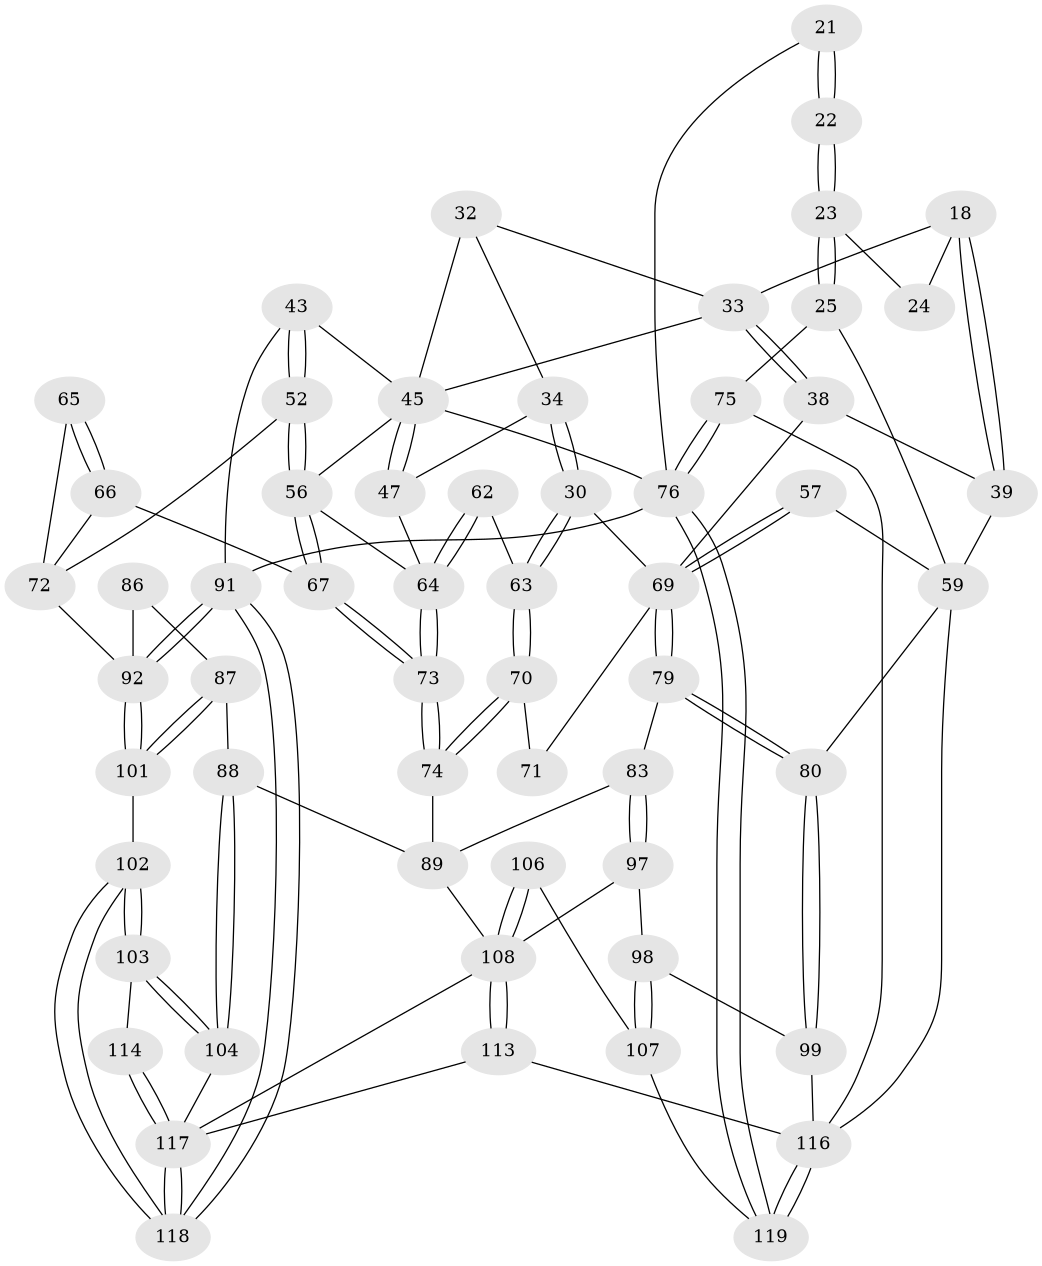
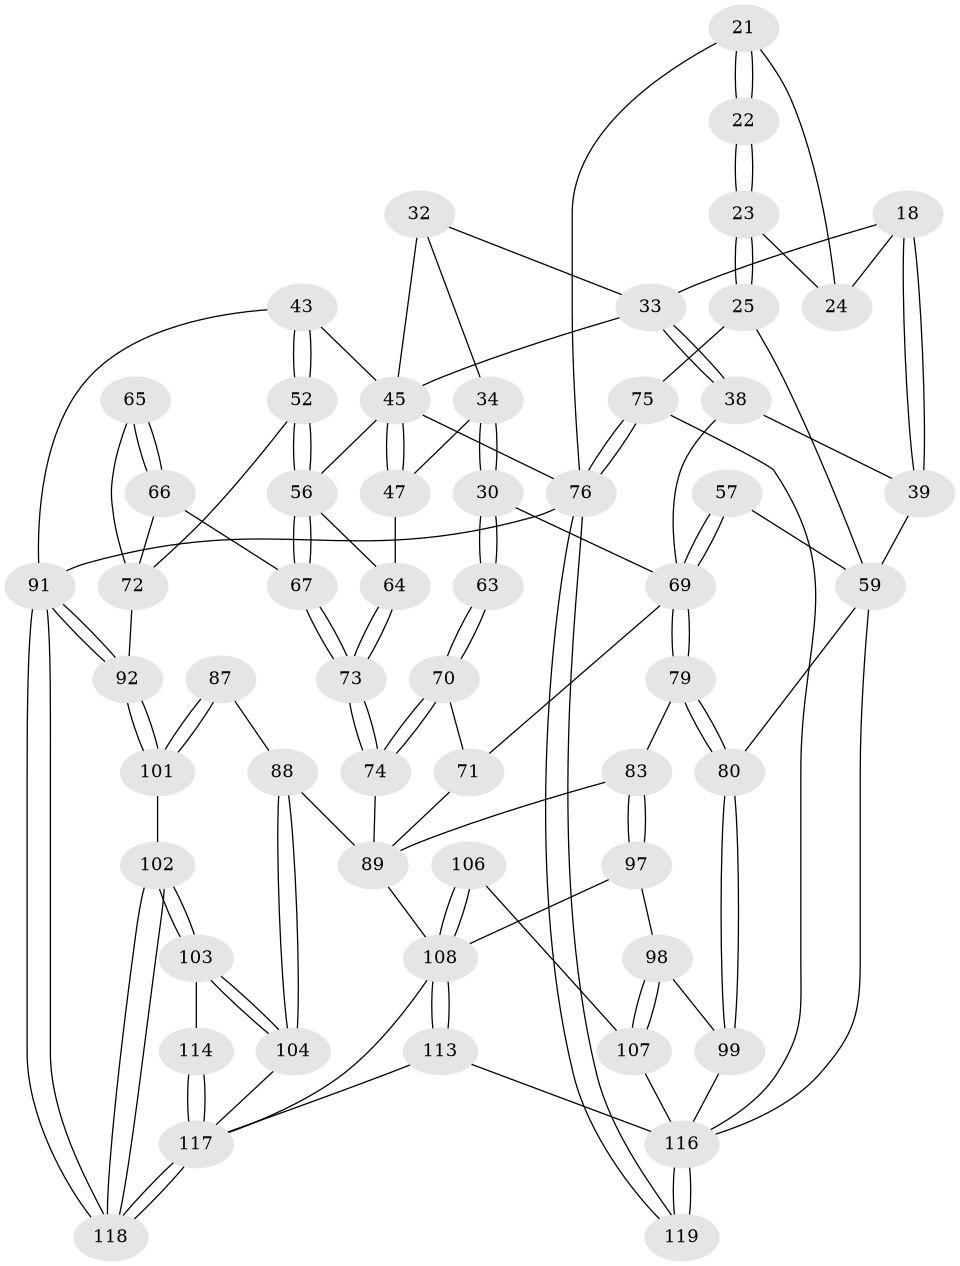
none -> (812, 162)
(483, 493) -> none
(133, 586) -> none
none -> (421, 819)
(689, 1154) -> (658, 1098)
